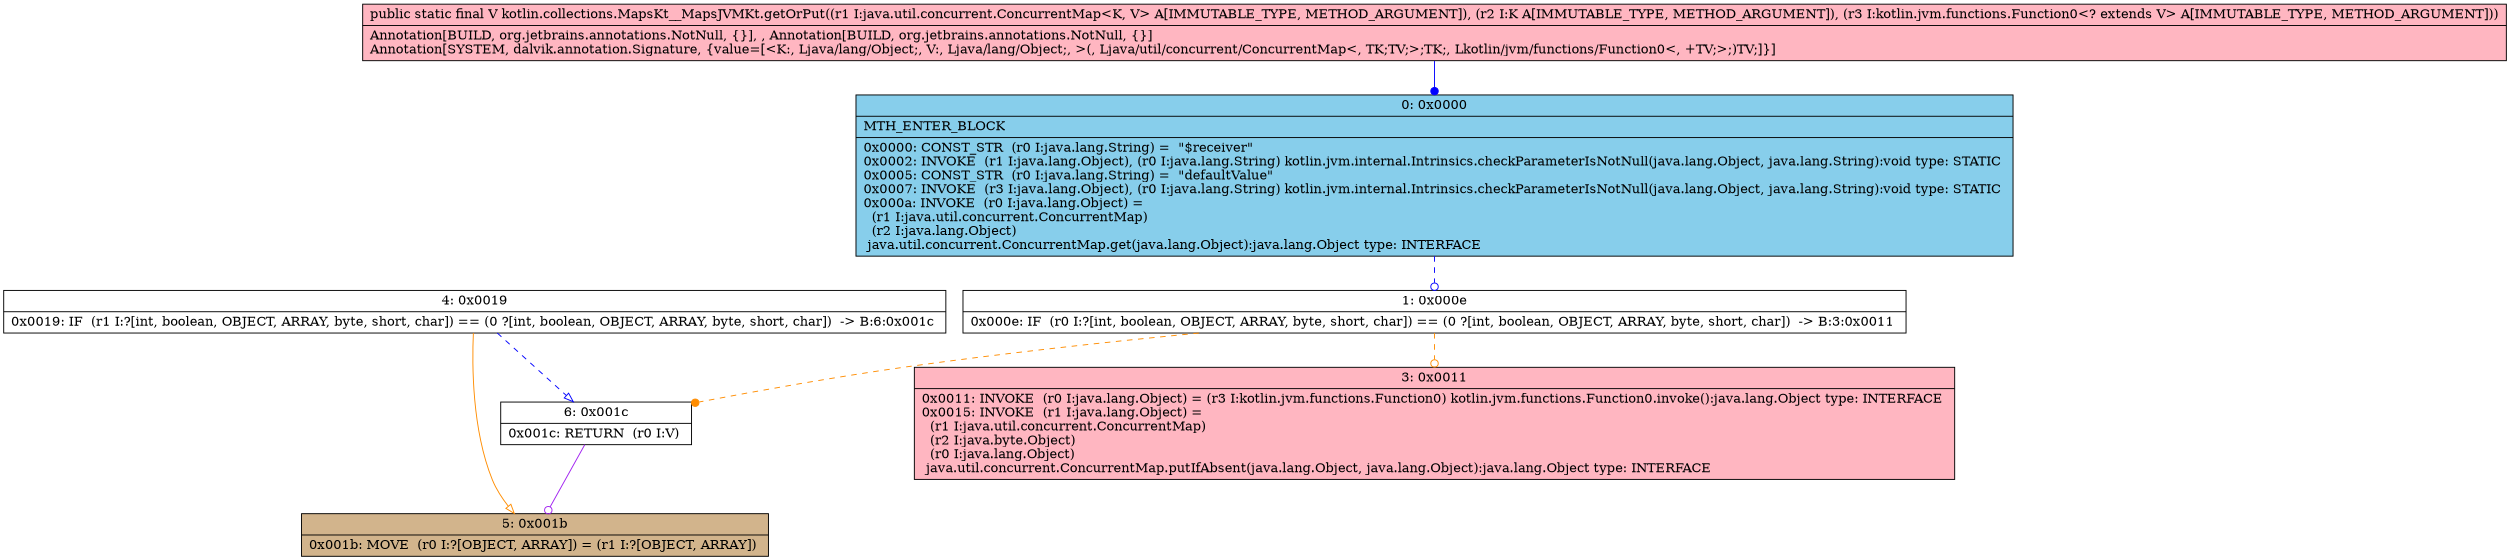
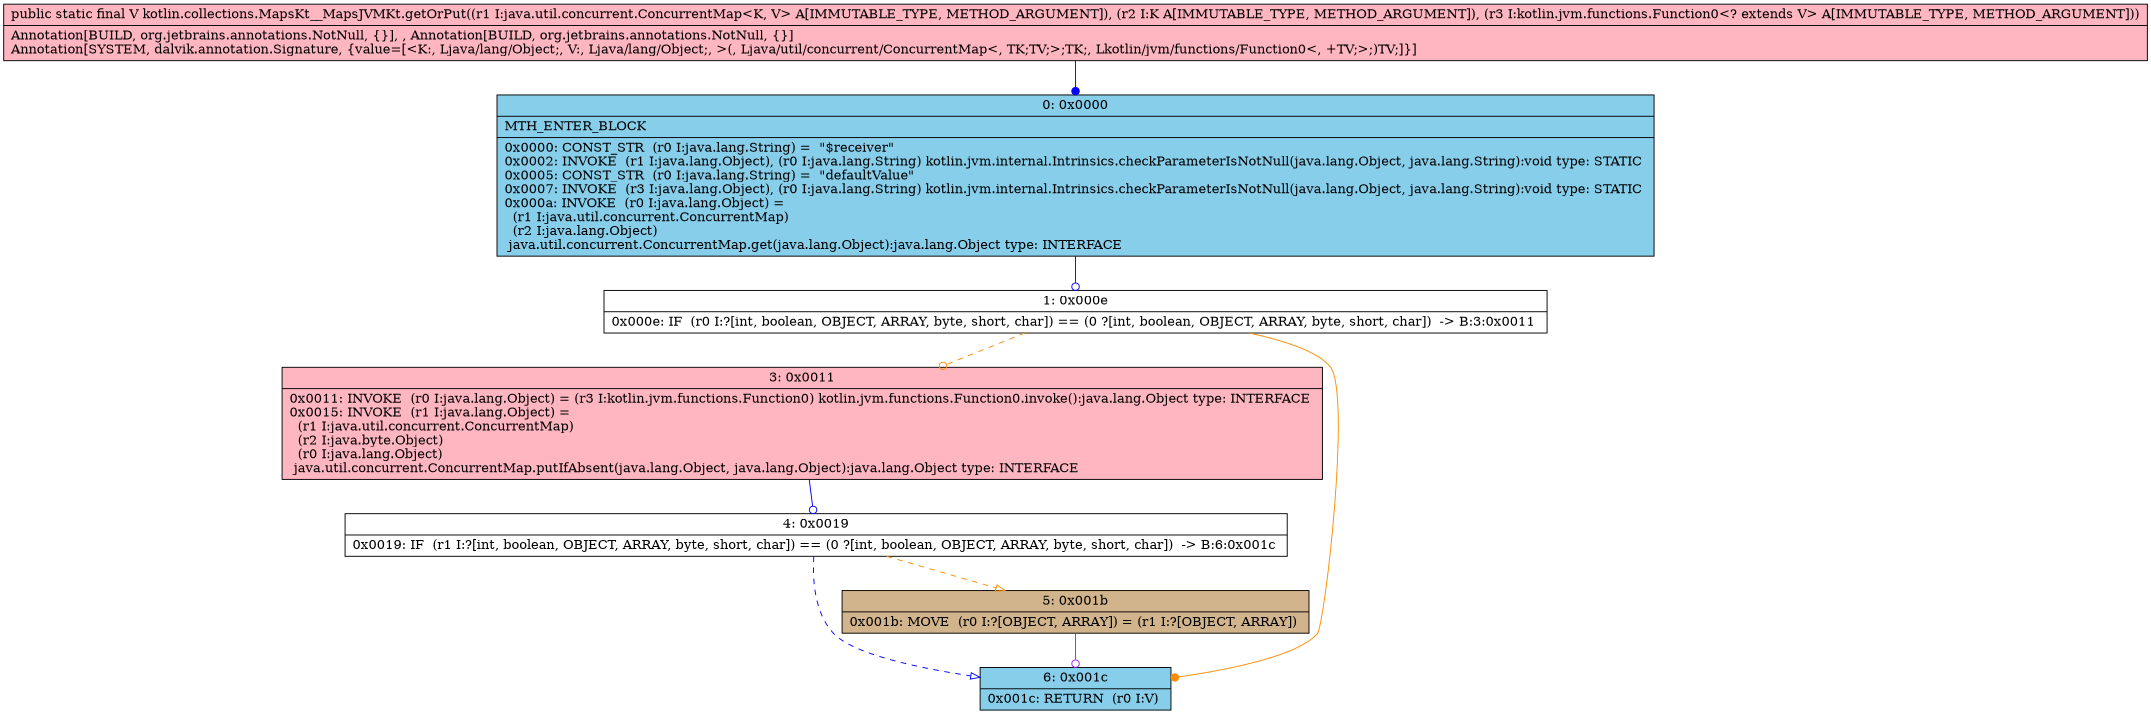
(1435, 269) -> (1076, 269)
(948, 361) -> (1332, 529)
(478, 423) -> (941, 572)
(596, 423) -> (1076, 689)
(567, 476) -> (1076, 647)
none -> (811, 493)
